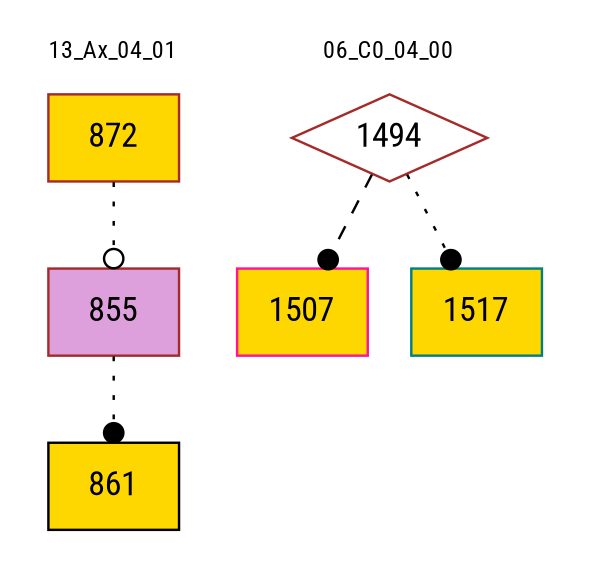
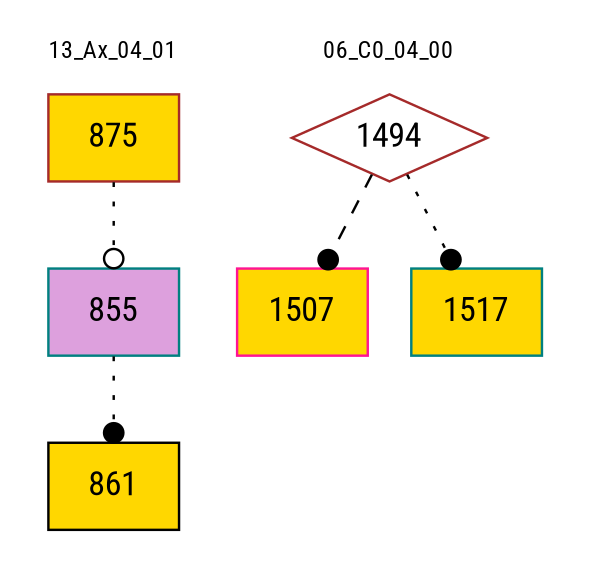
(114, 138) -> (114, 138)
(114, 312) -> (114, 312)
